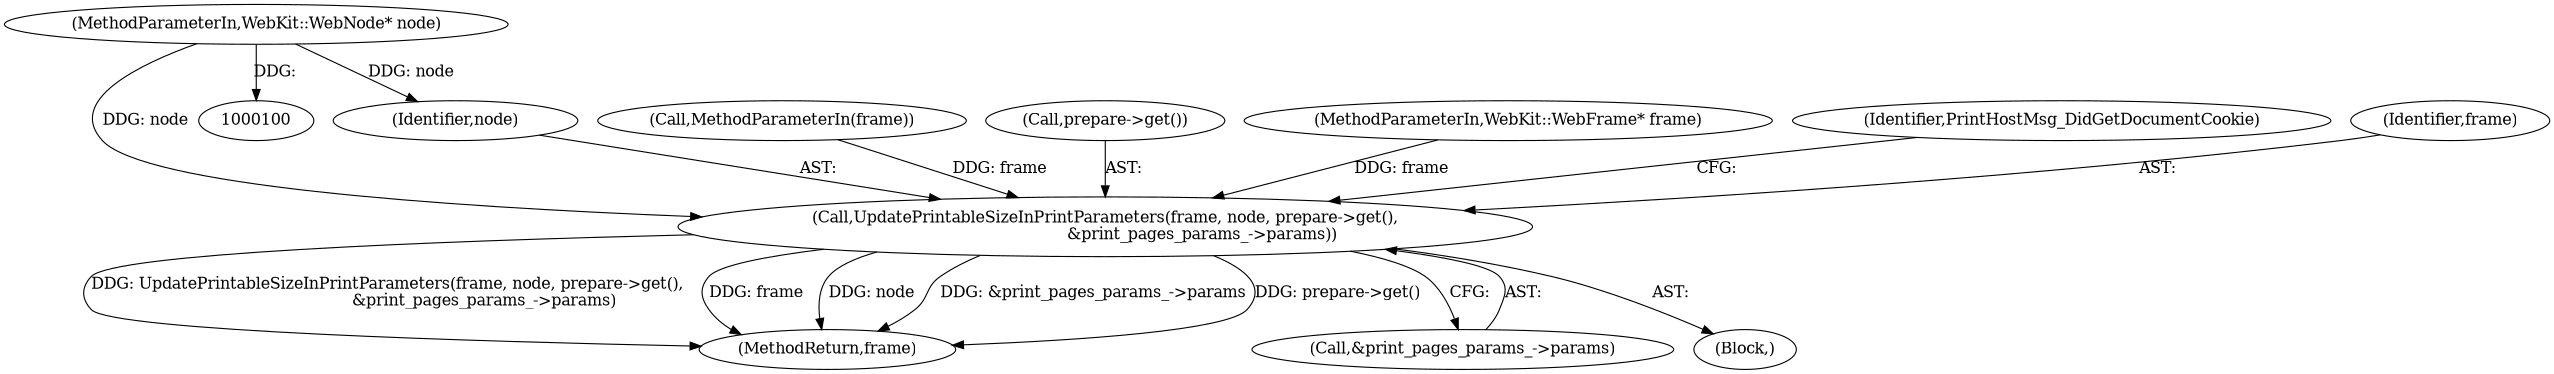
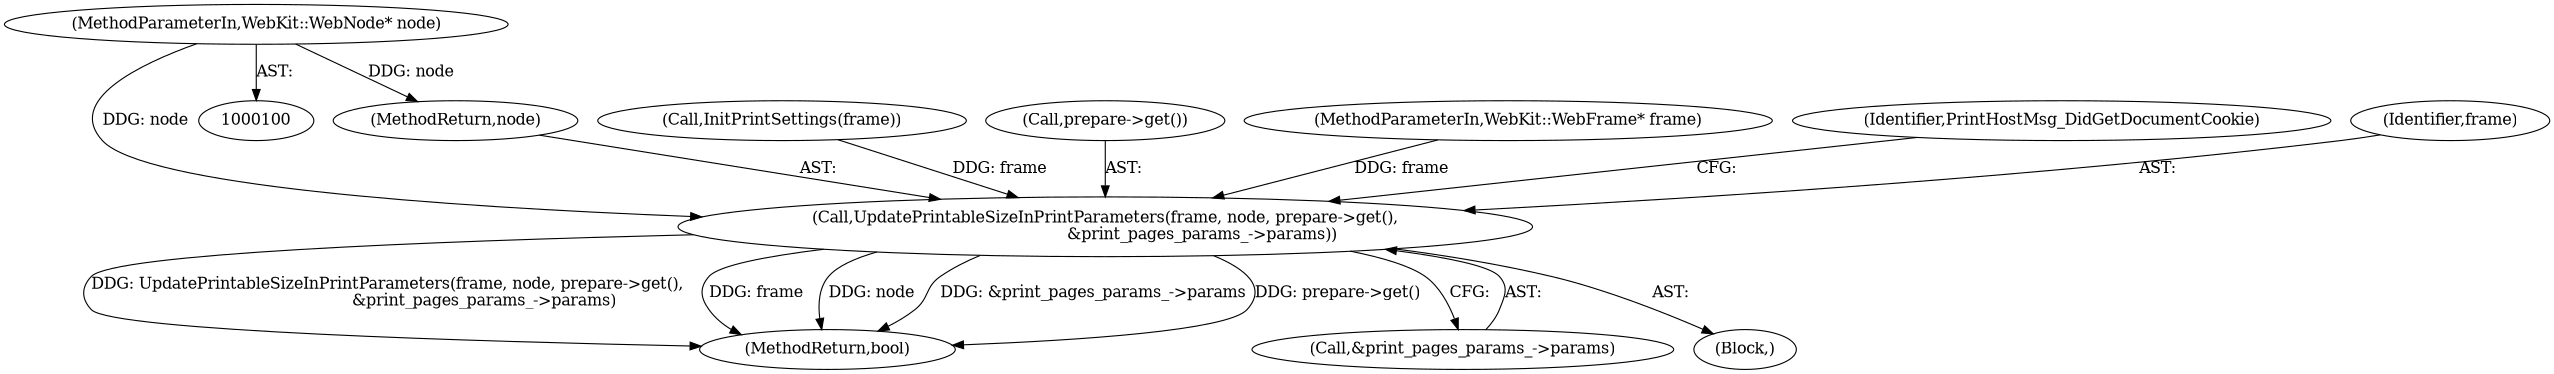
(277, 73) -> (277, 73)
(456, 121) -> (456, 121)
(782, 121) -> (782, 121)
(827, 350) -> (827, 350)
